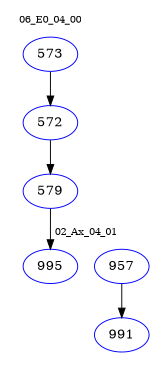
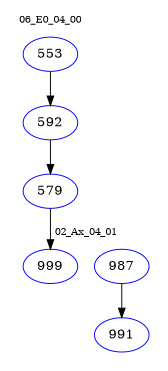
(50, 54) -> (50, 54)
(50, 123) -> (50, 123)
(50, 266) -> (50, 266)
(122, 266) -> (122, 266)
